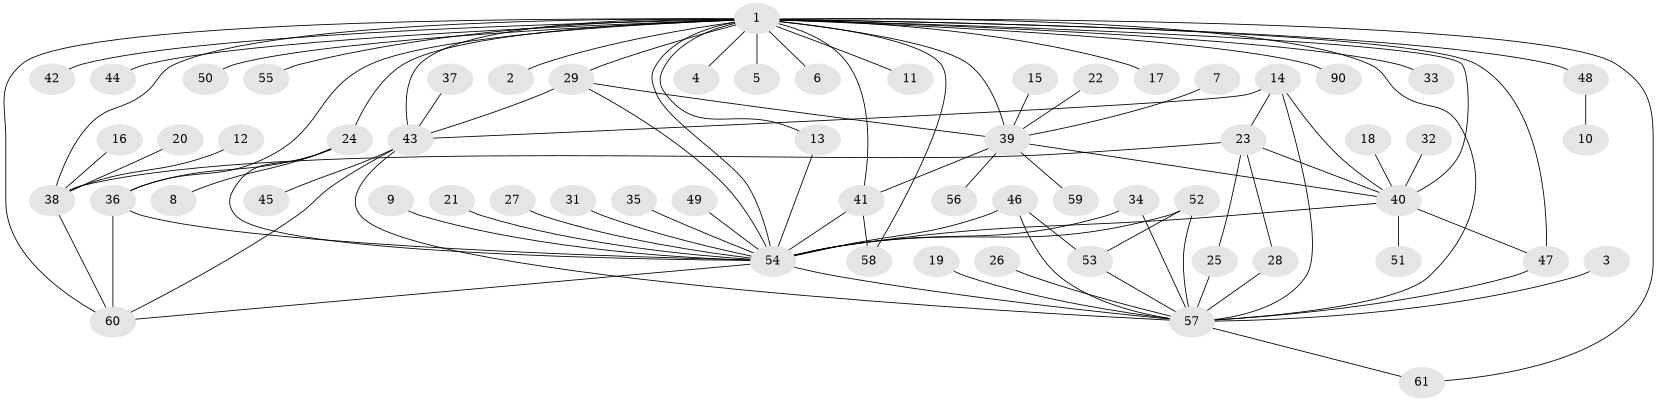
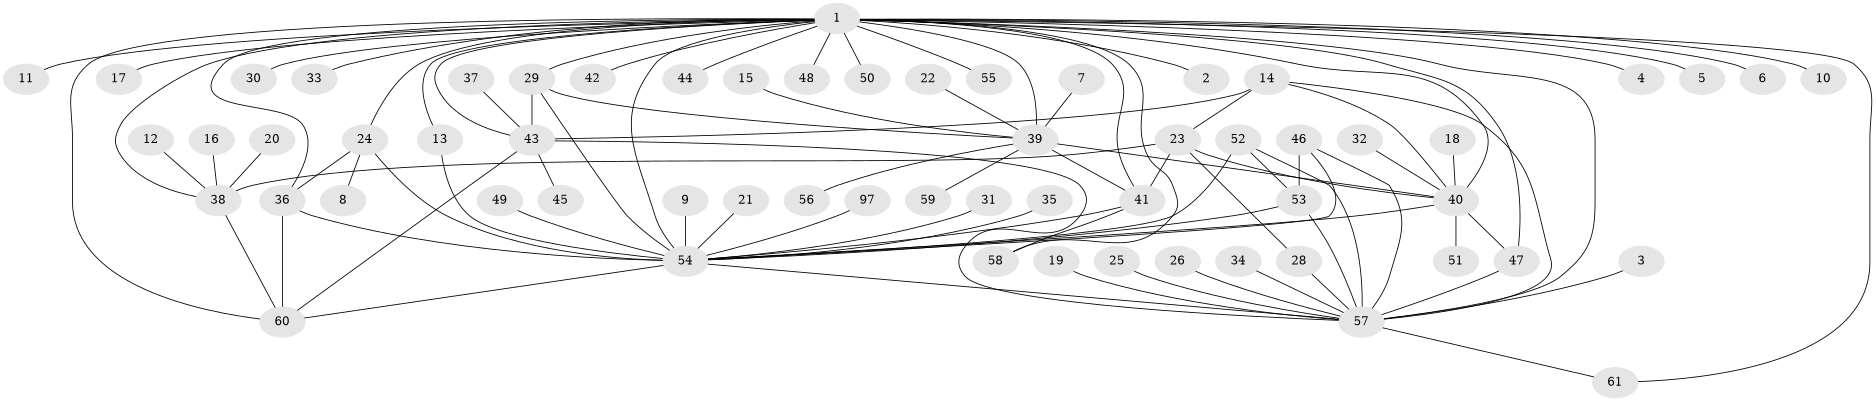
(1339, 79) -> (254, 79)
(1586, 110) -> (1335, 25)
(513, 201) -> (868, 201)
(1231, 201) -> (1163, 165)
(957, 236) -> (994, 242)
